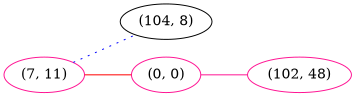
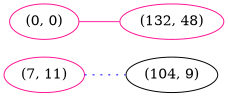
(166, 22) -> (172, 75)
(108, 75) -> none
(299, 75) -> (172, 22)
